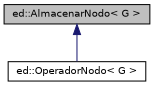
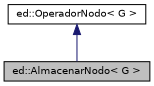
(77, 48) -> (77, 48)
